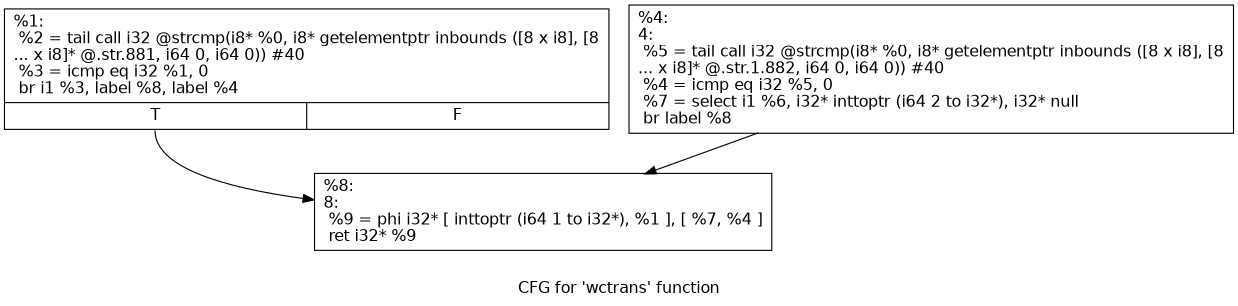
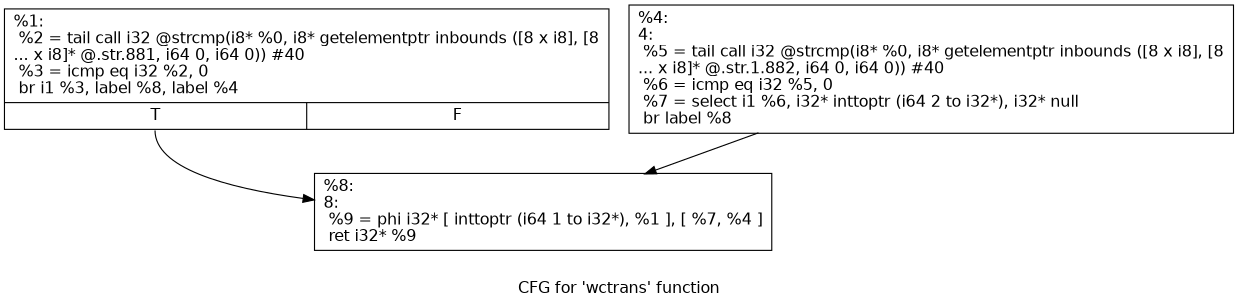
(111, 72) -> (111, 72)
(736, 85) -> (736, 85)
